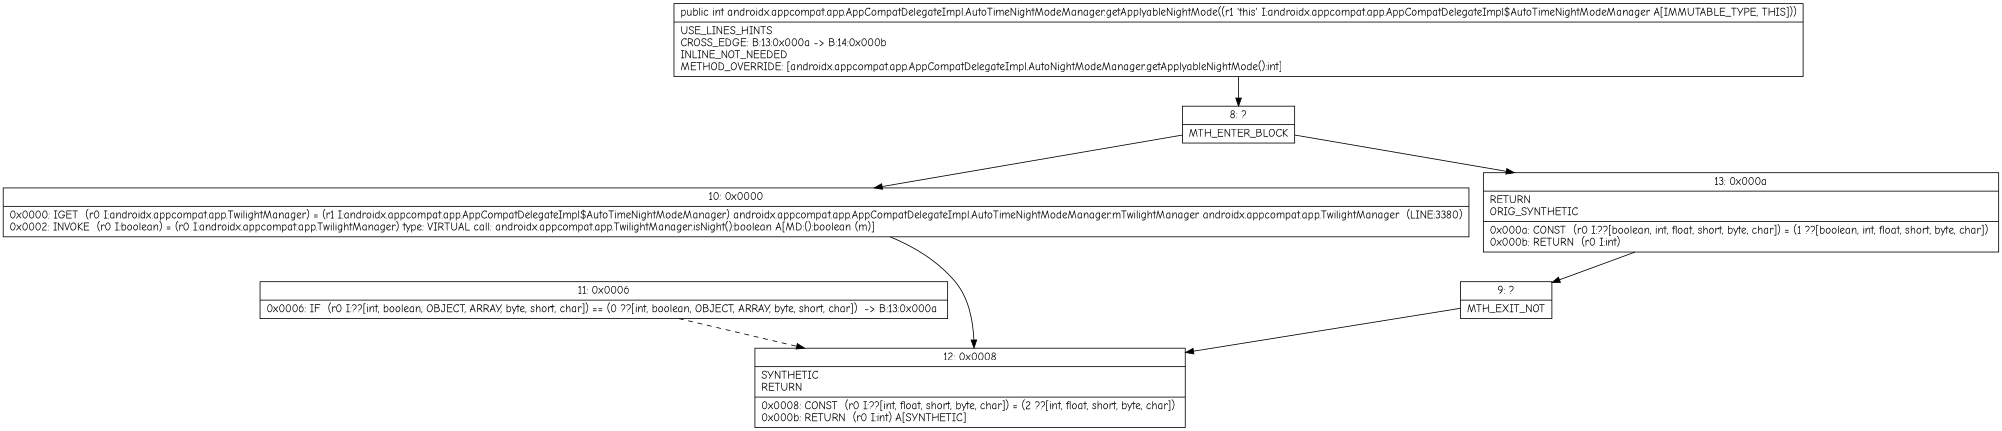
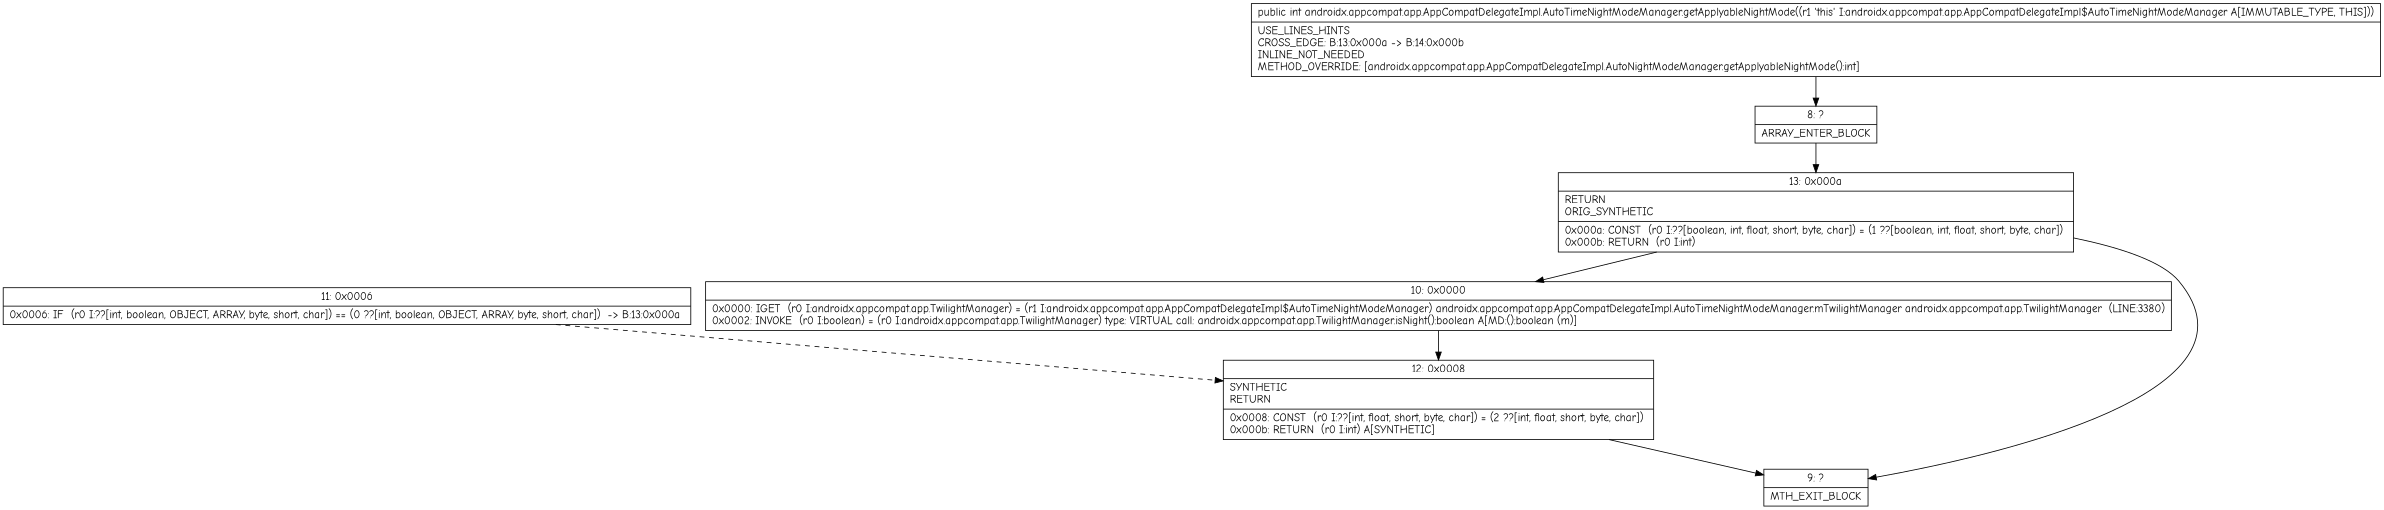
(1239, 133) -> (1816, 133)
(1032, 161) -> (1600, 266)
(1506, 309) -> (1816, 496)
(1327, 330) -> (1682, 456)
